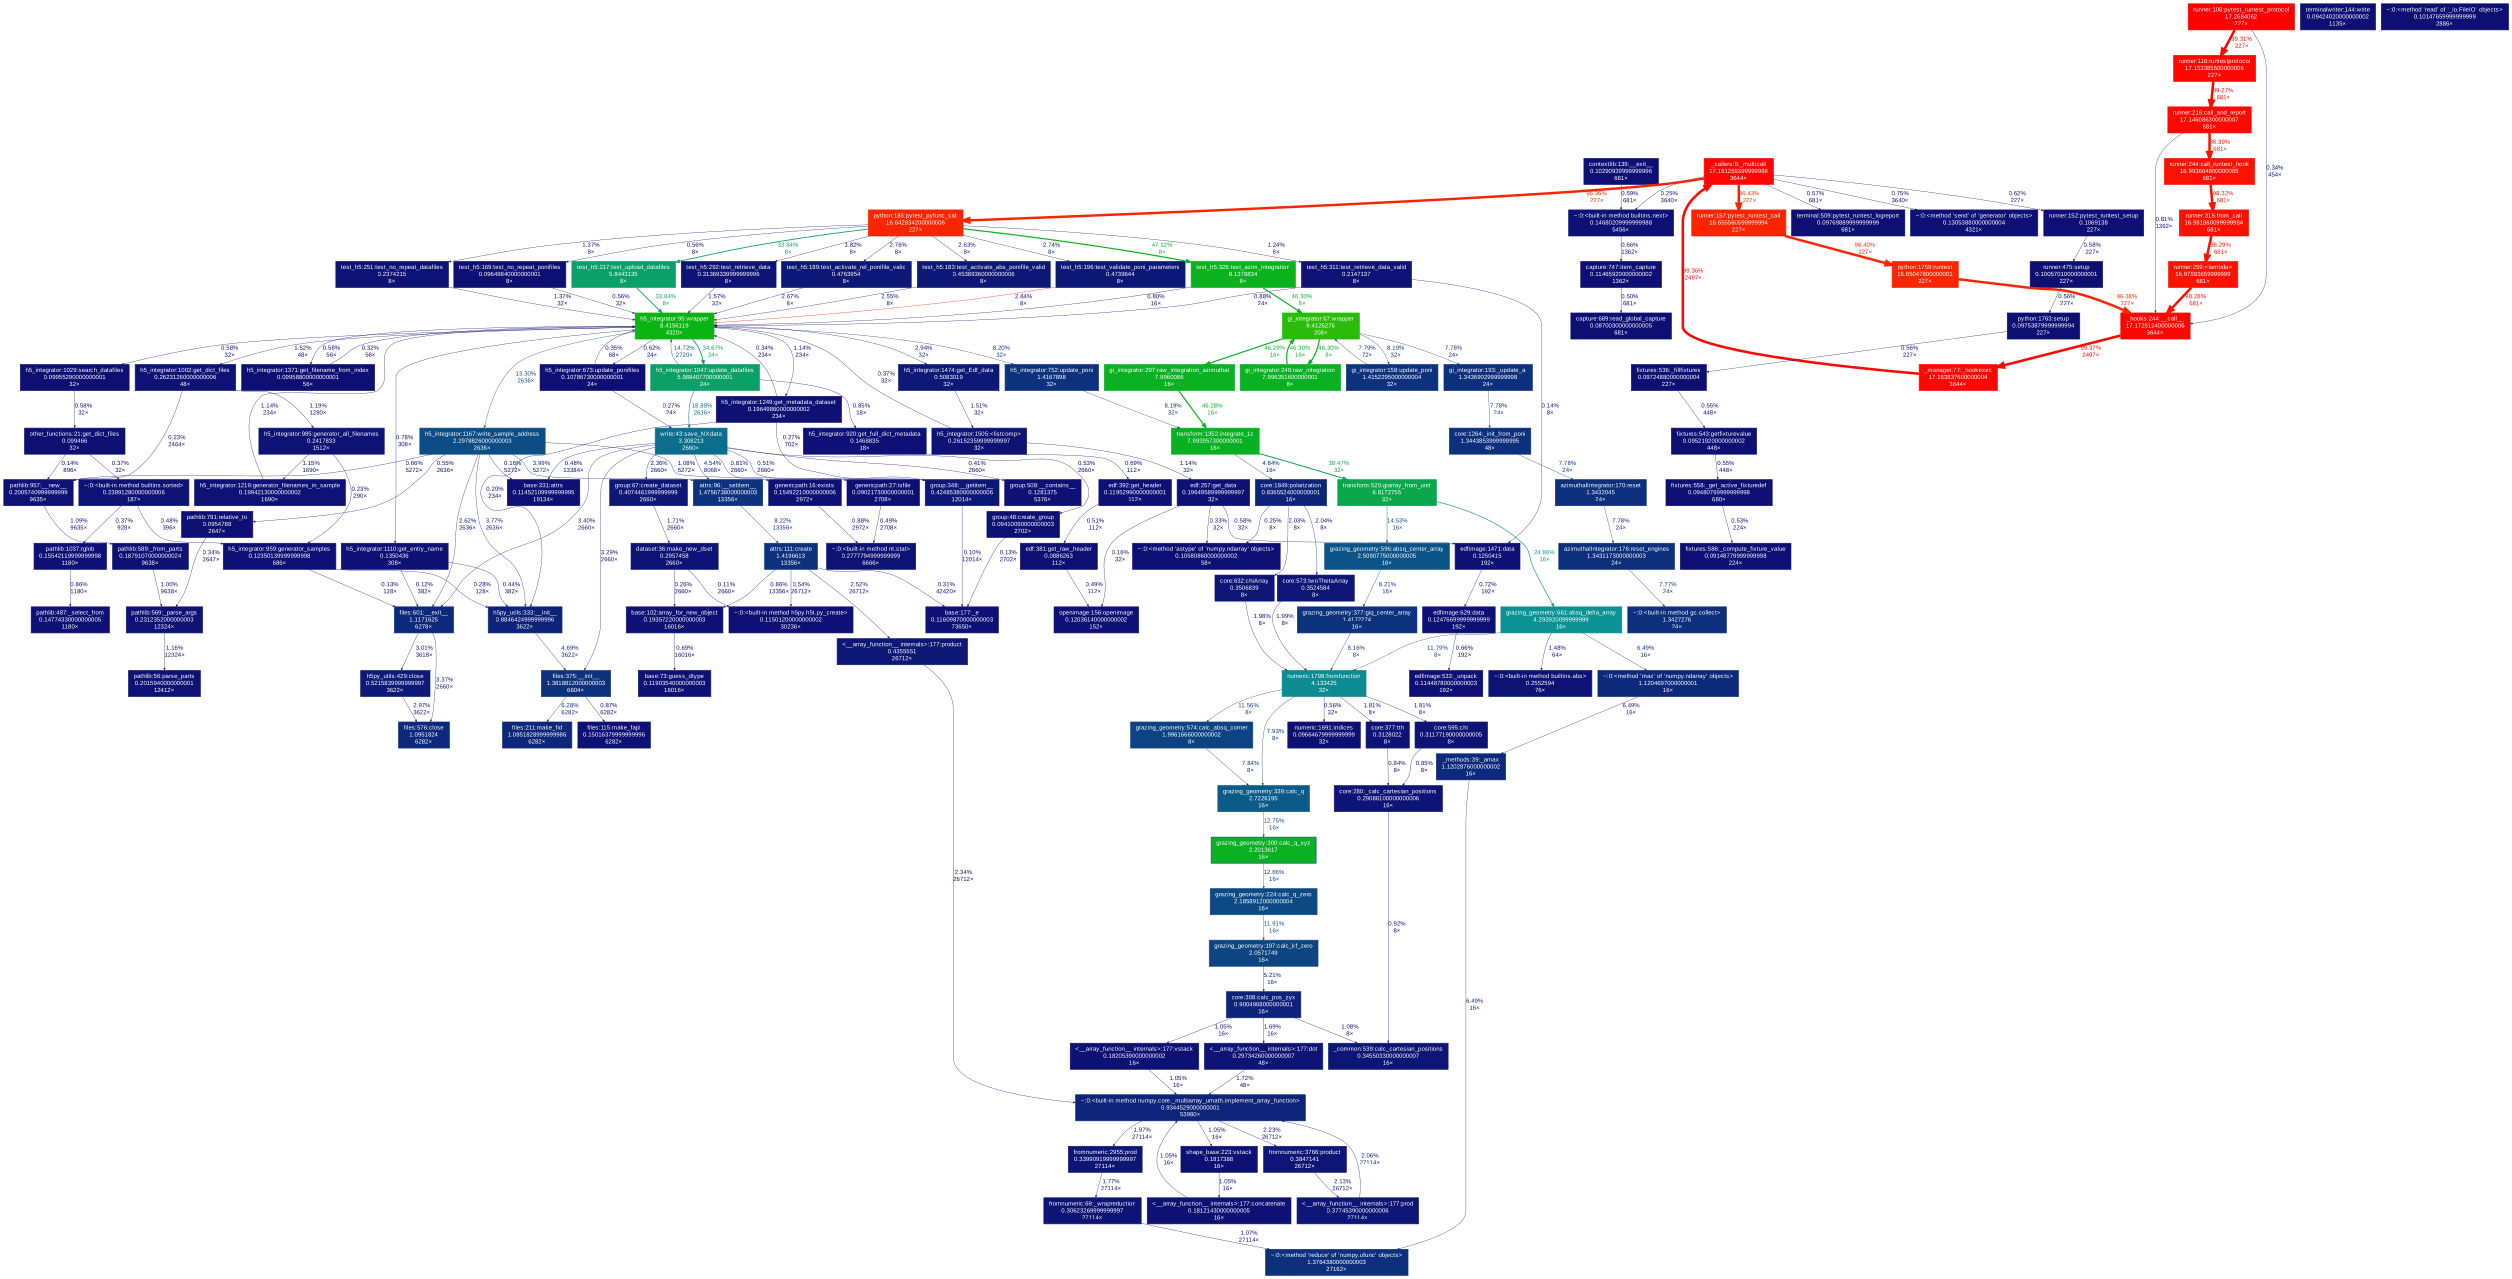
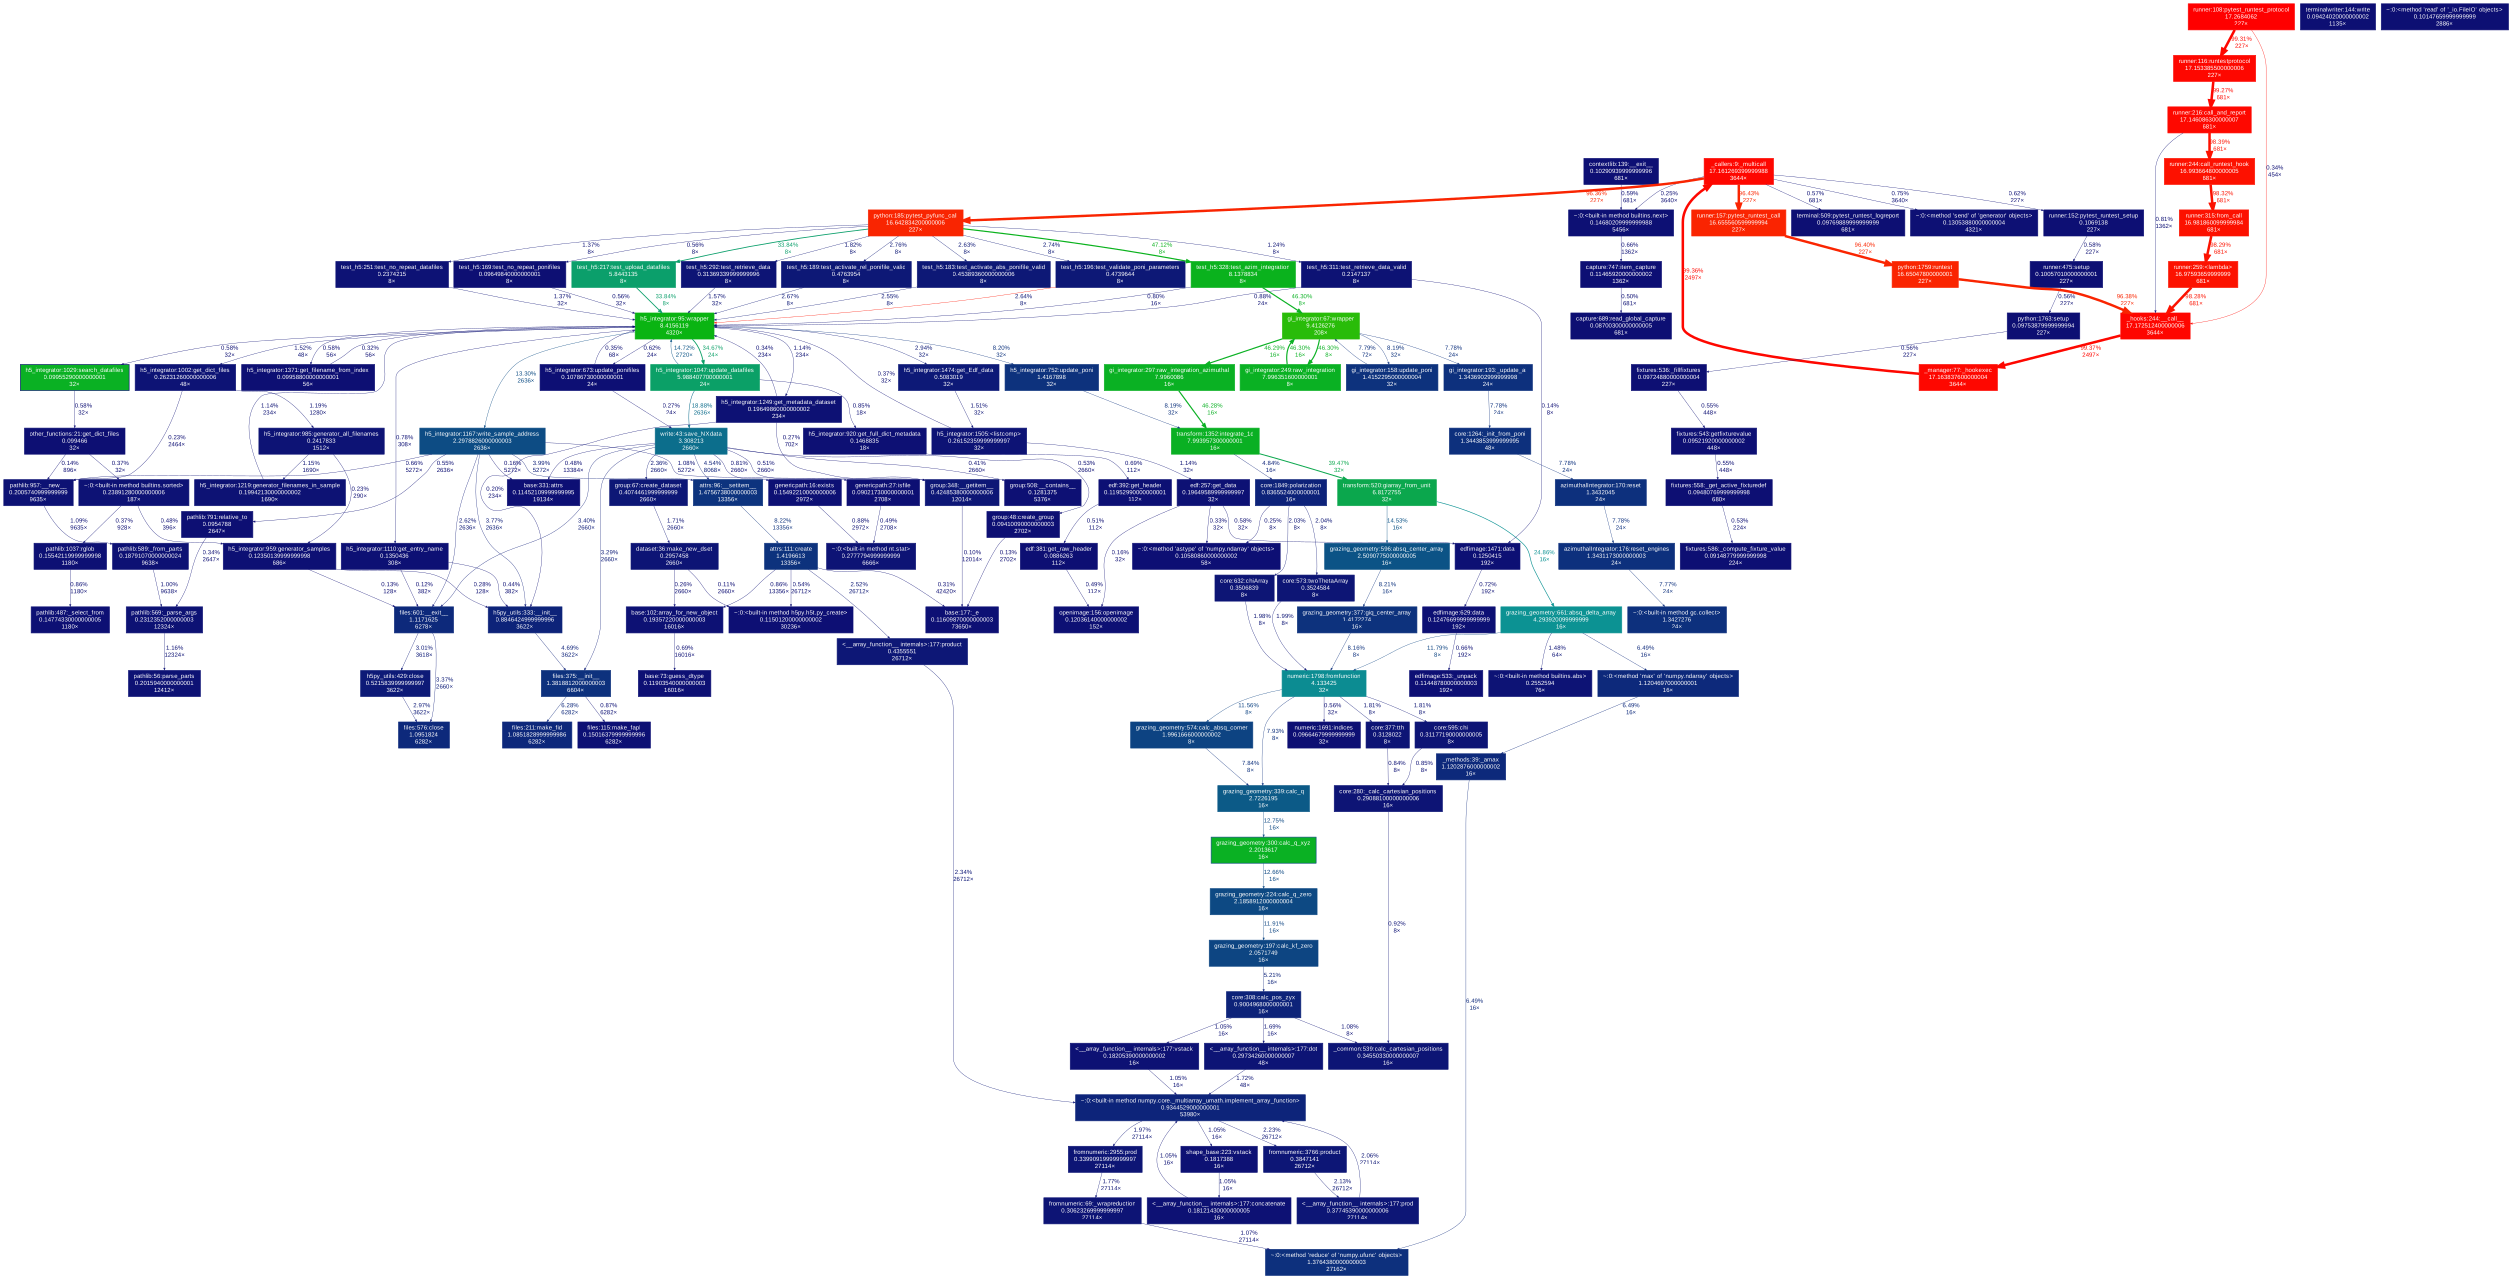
(2266, 199) -> (2266, 199)
(75, 378) -> (75, 378)
